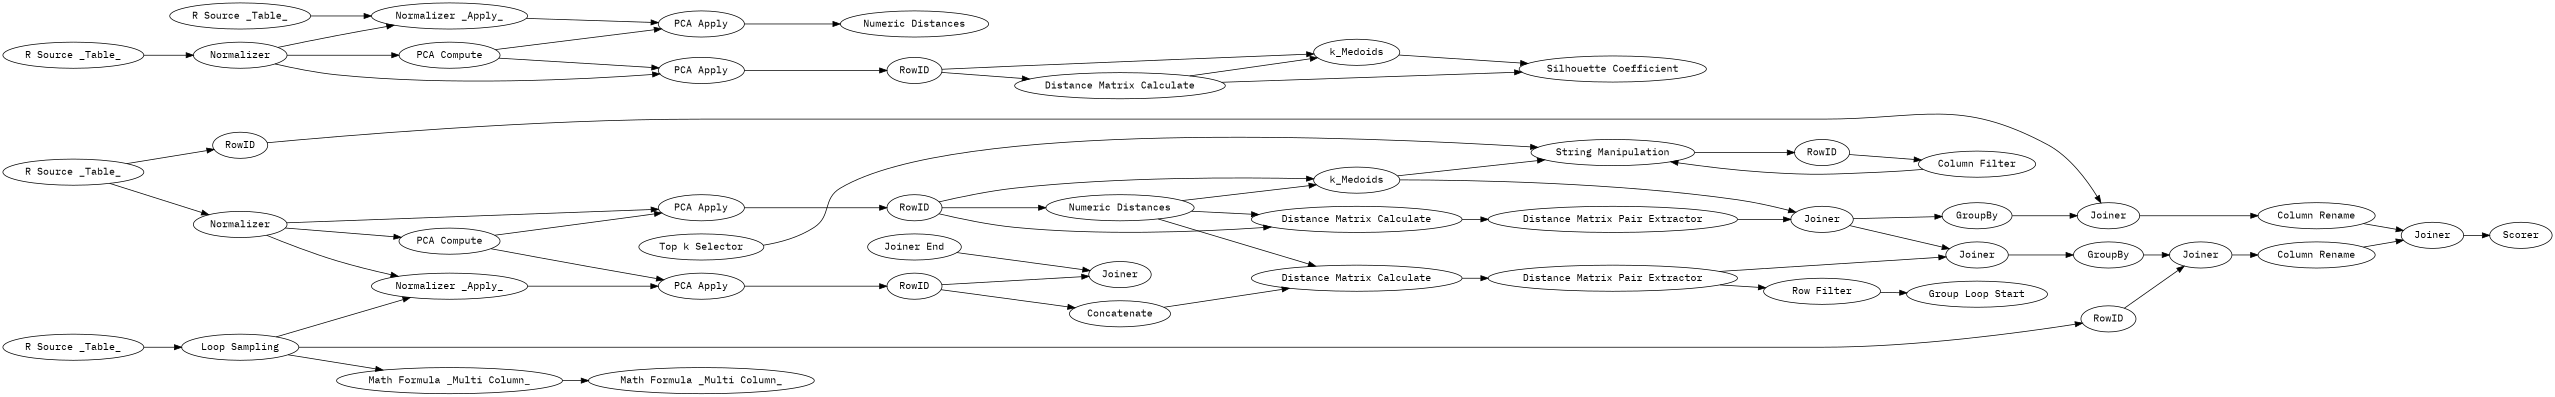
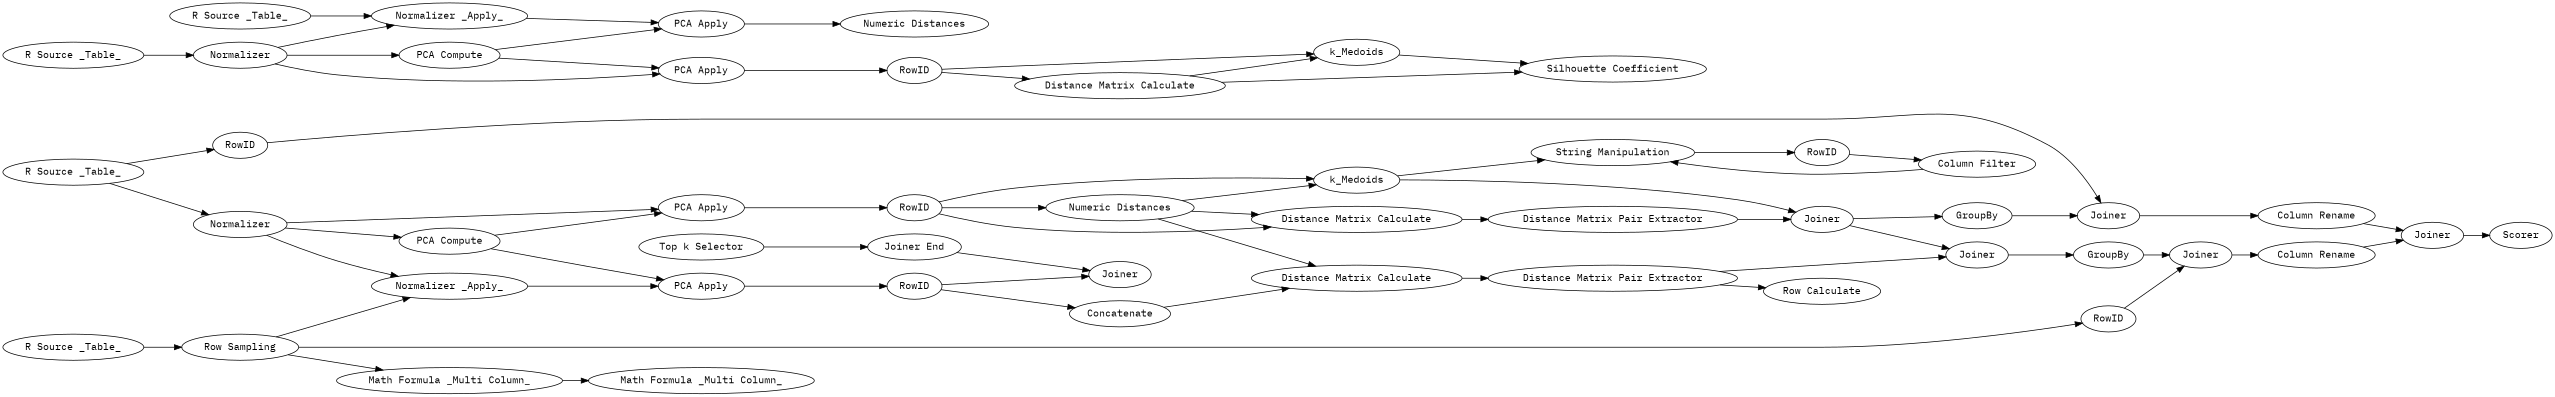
(1131, 139) -> (812, 247)
(1822, 291) -> (1822, 291)
(1977, 294) -> none
(240, 347) -> (240, 347)
